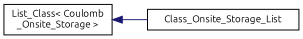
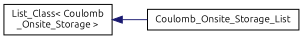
(223, 20) -> (223, 20)
